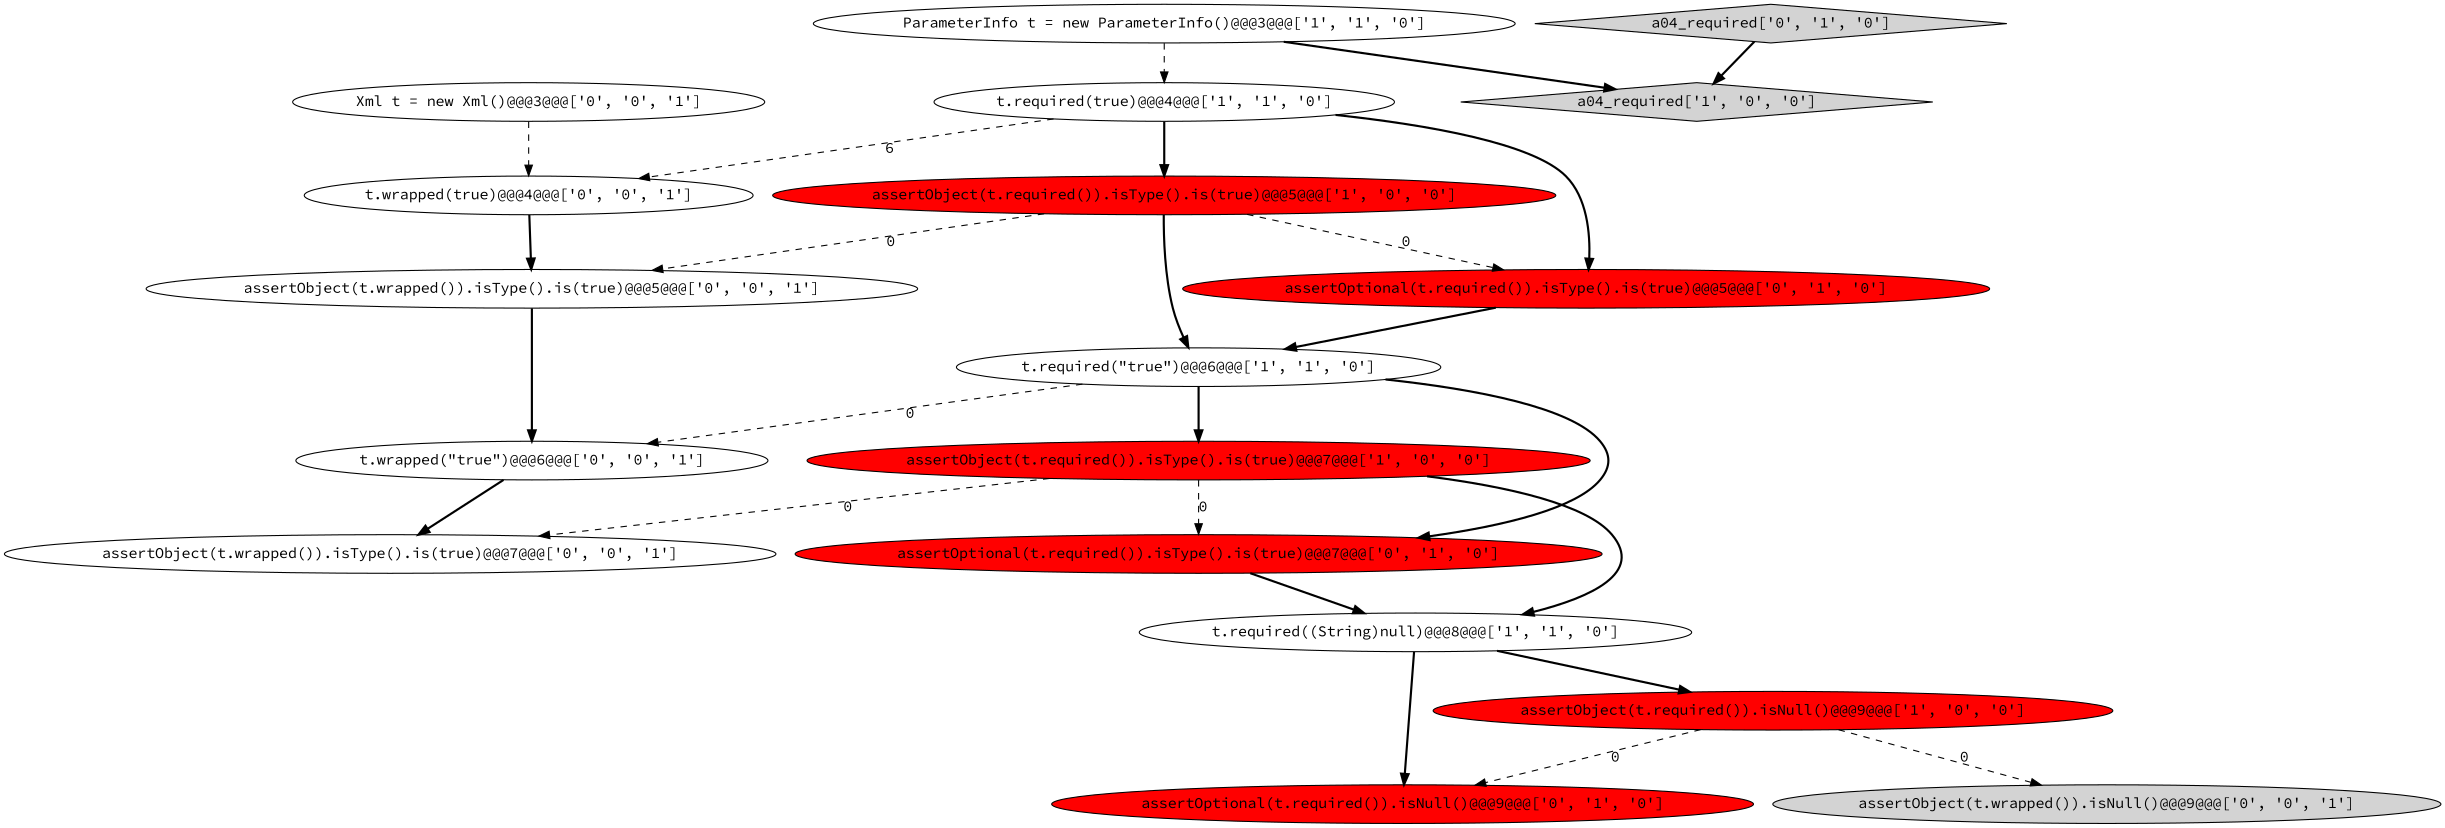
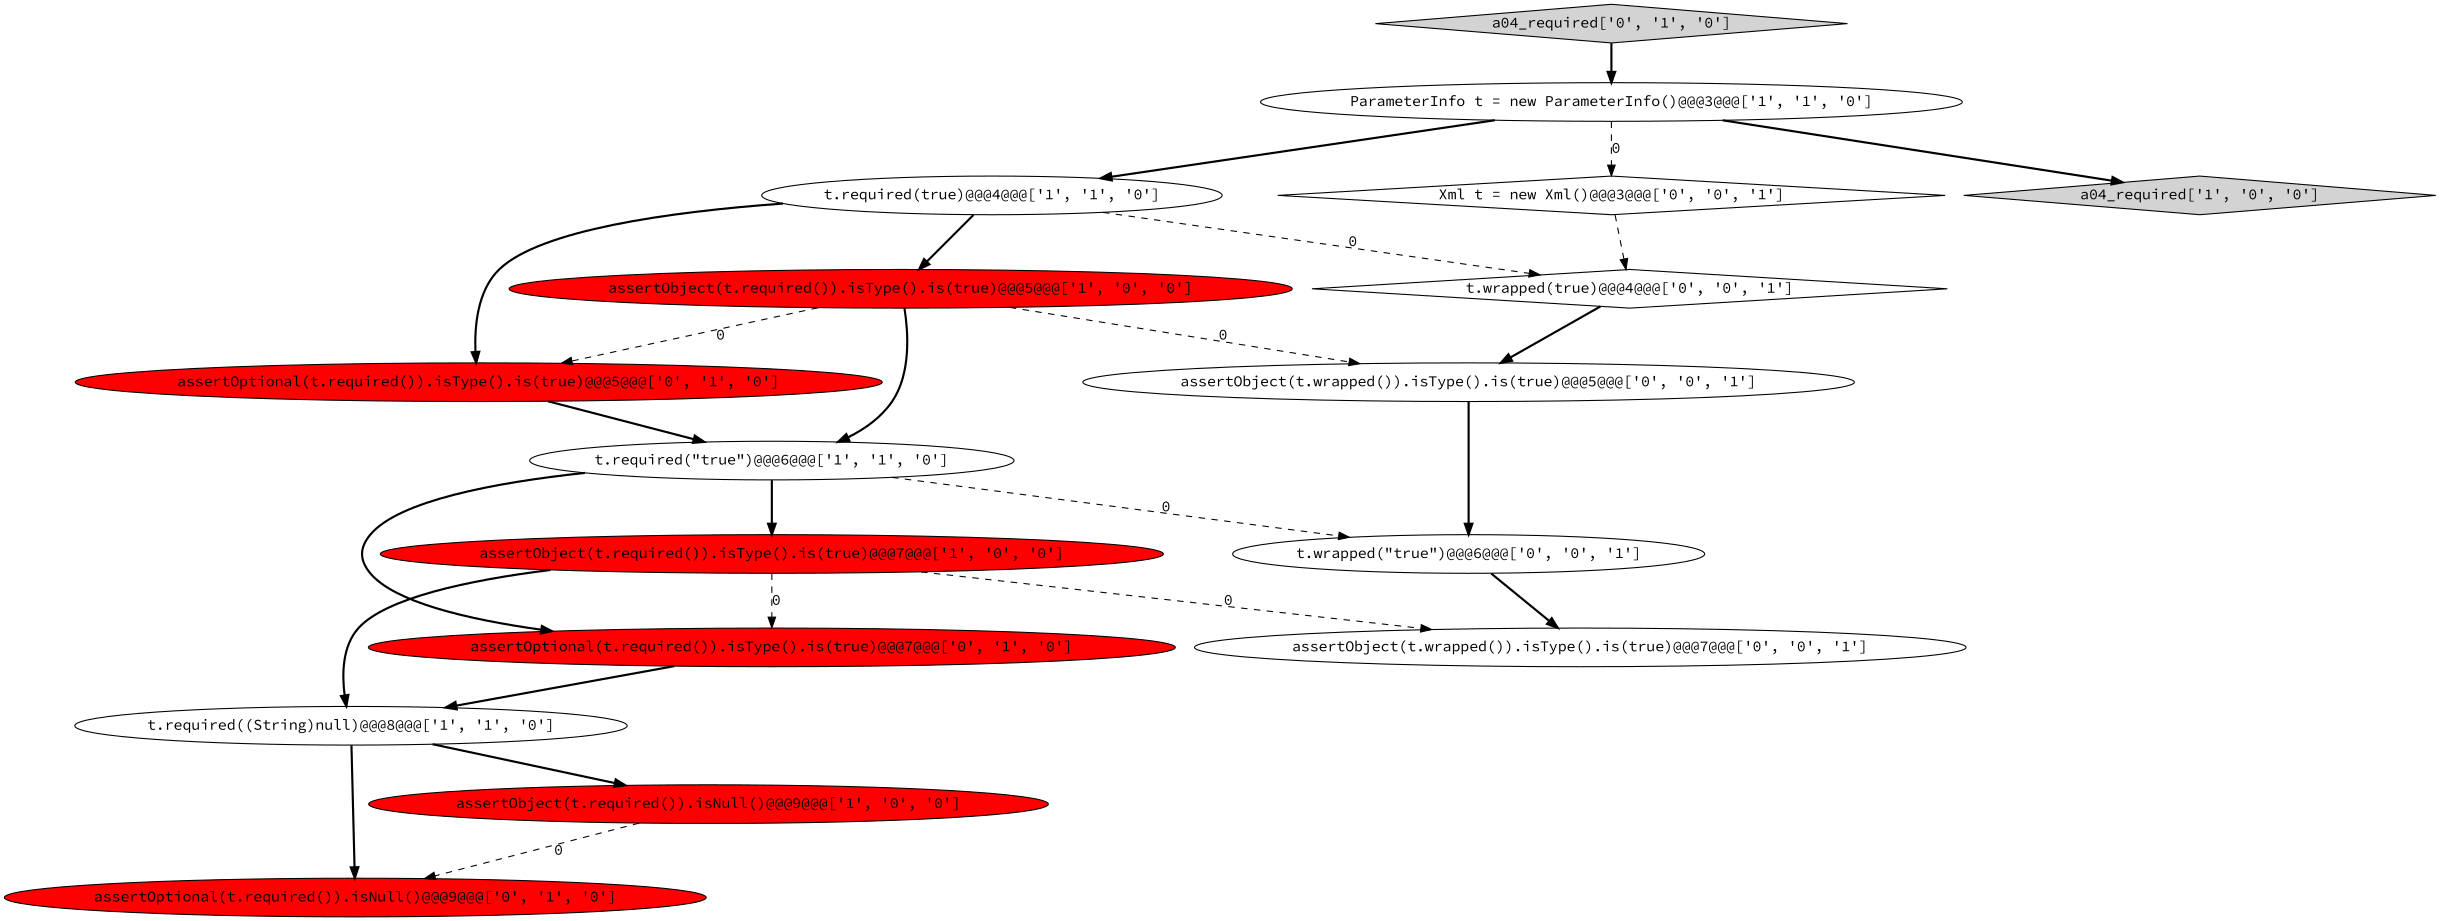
(1164, 58) -> (1303, 148)
(1738, 59) -> (1611, 58)
(529, 102) -> (1611, 195)
none -> (1611, 143)
(890, 149) -> (1353, 242)
(529, 195) -> (1630, 289)
(2107, 804) -> none
